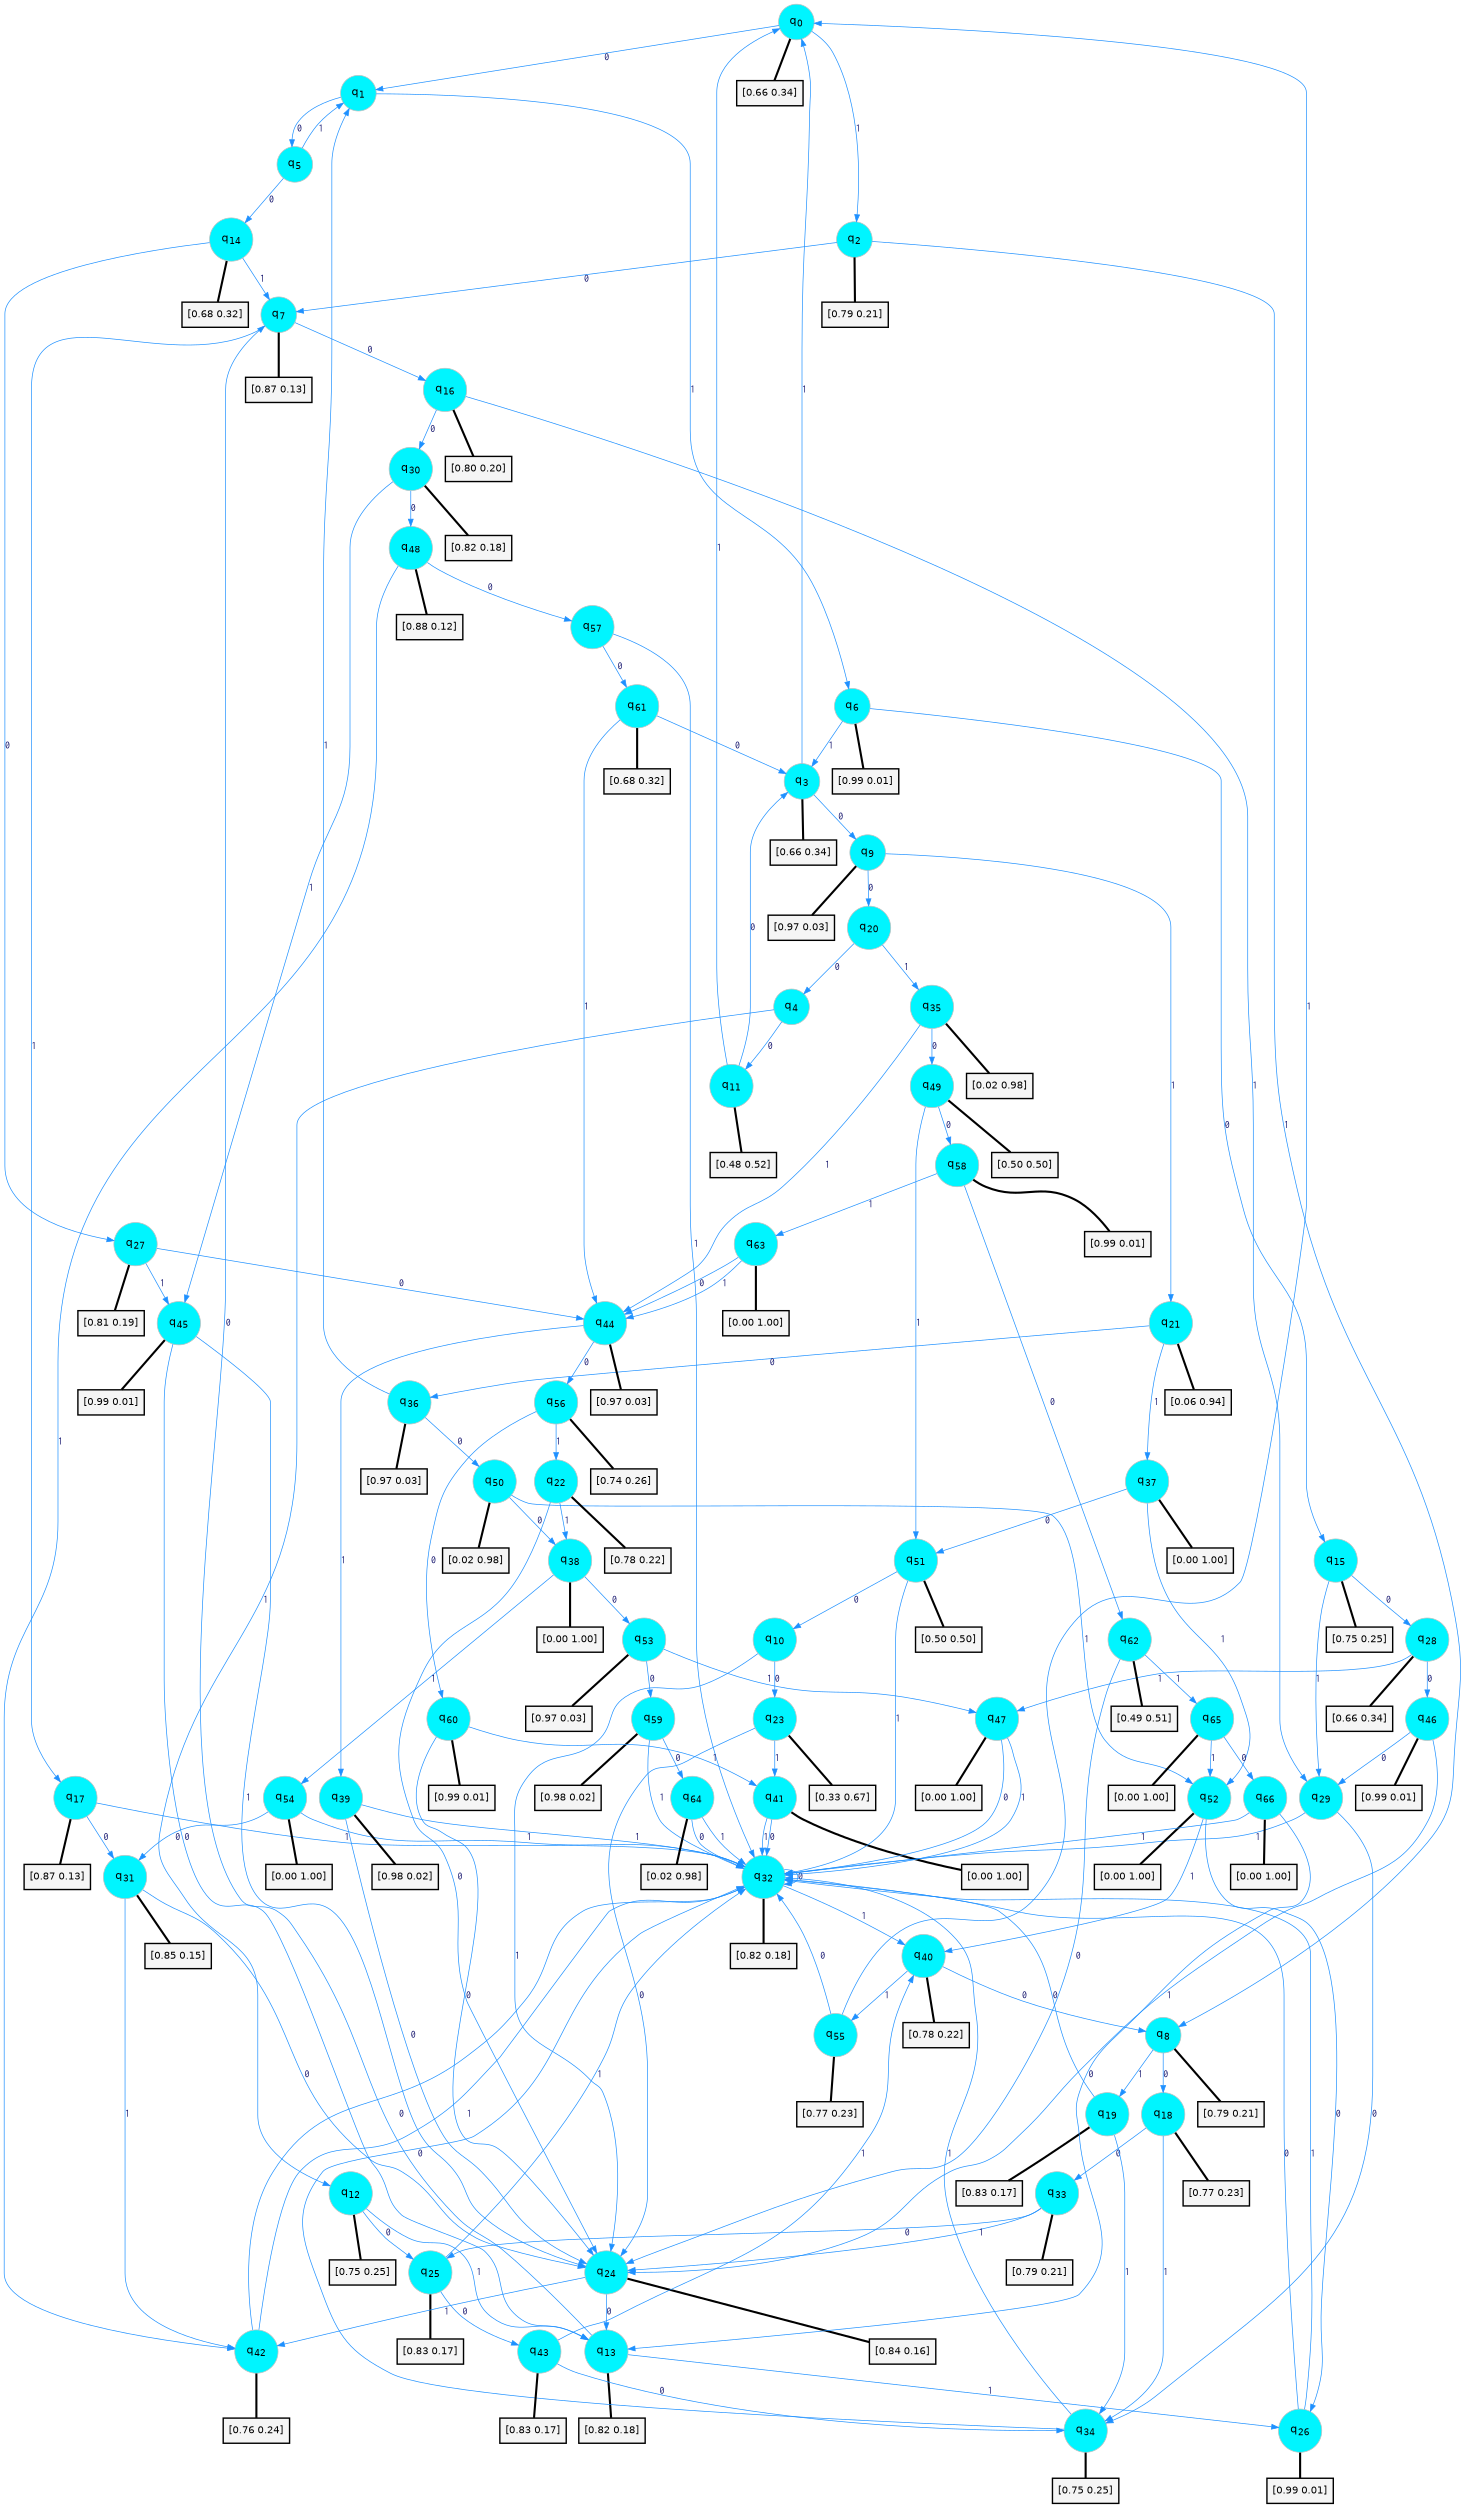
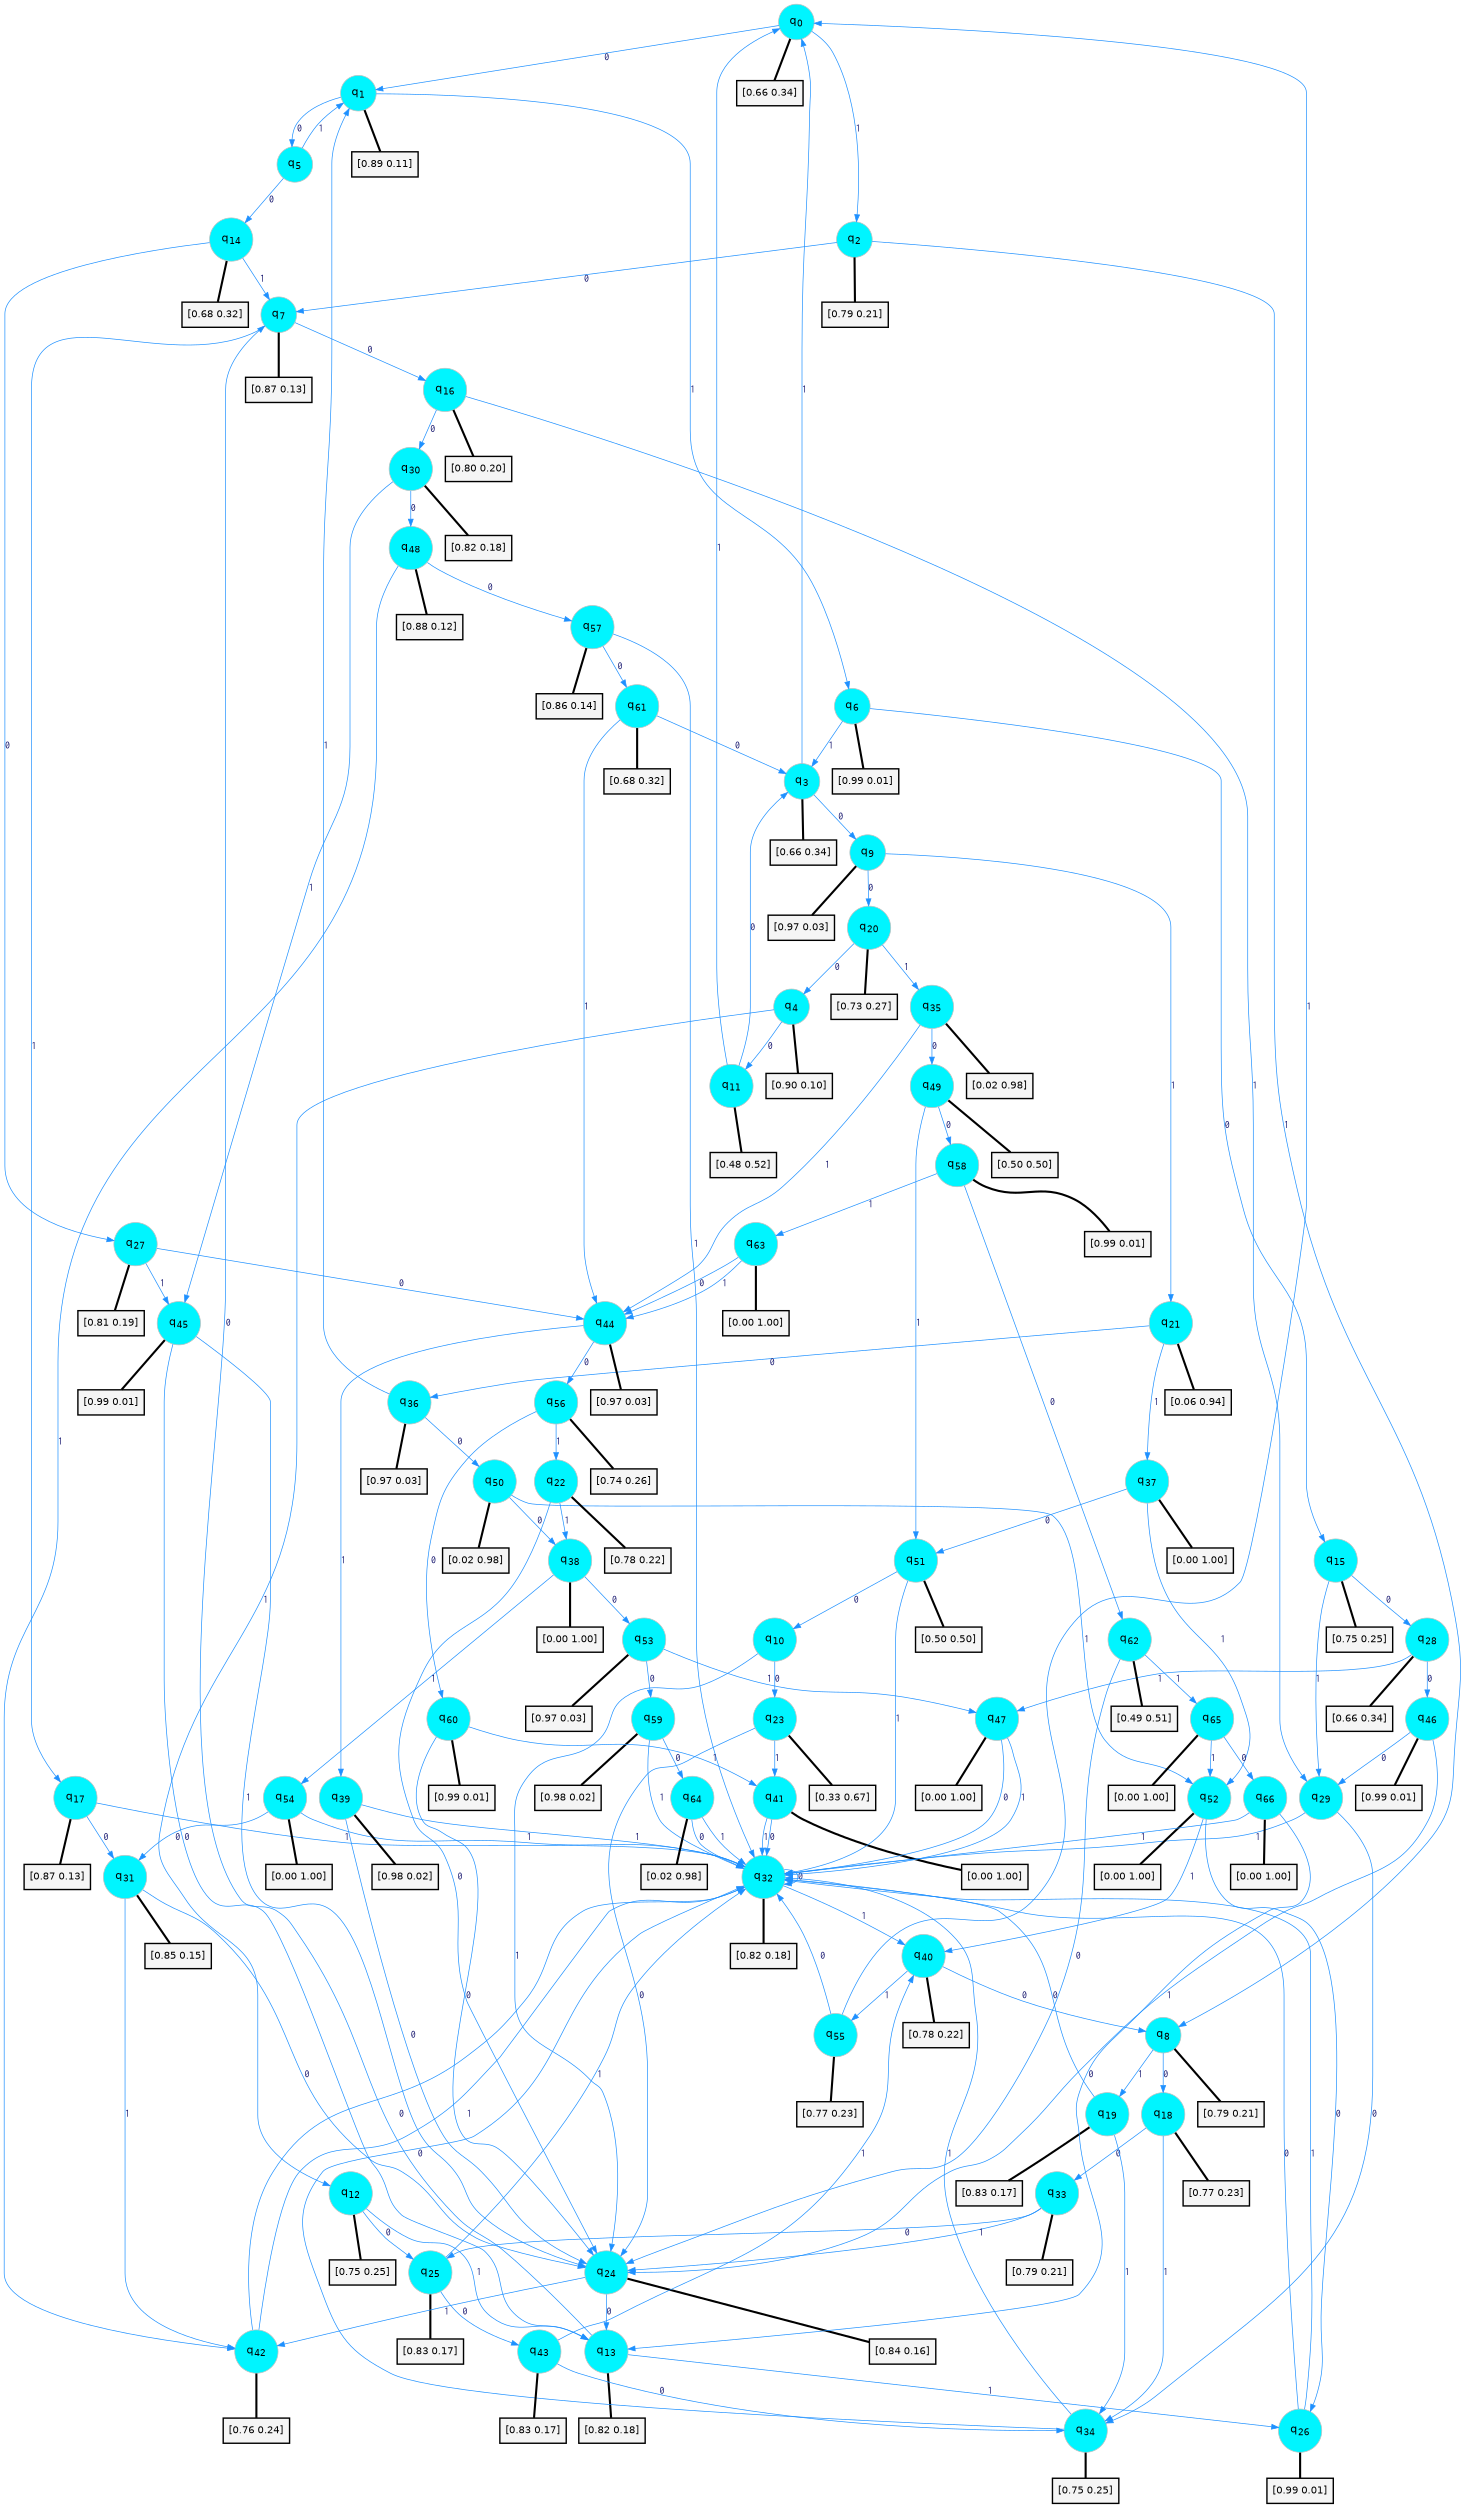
none -> (385, 164)
none -> (569, 706)
none -> (864, 1007)
none -> (799, 1086)
